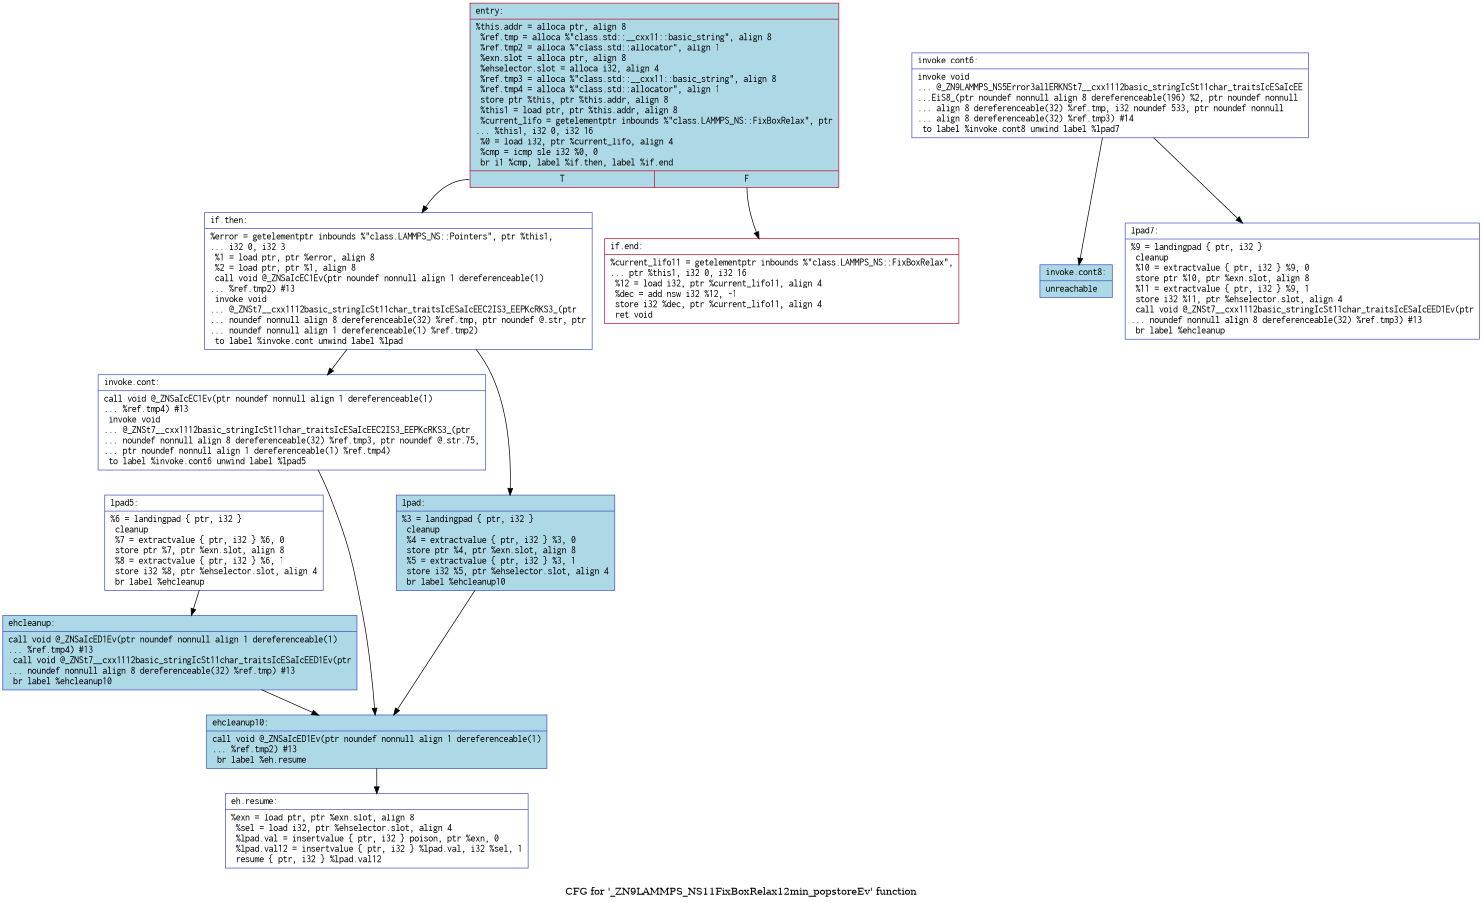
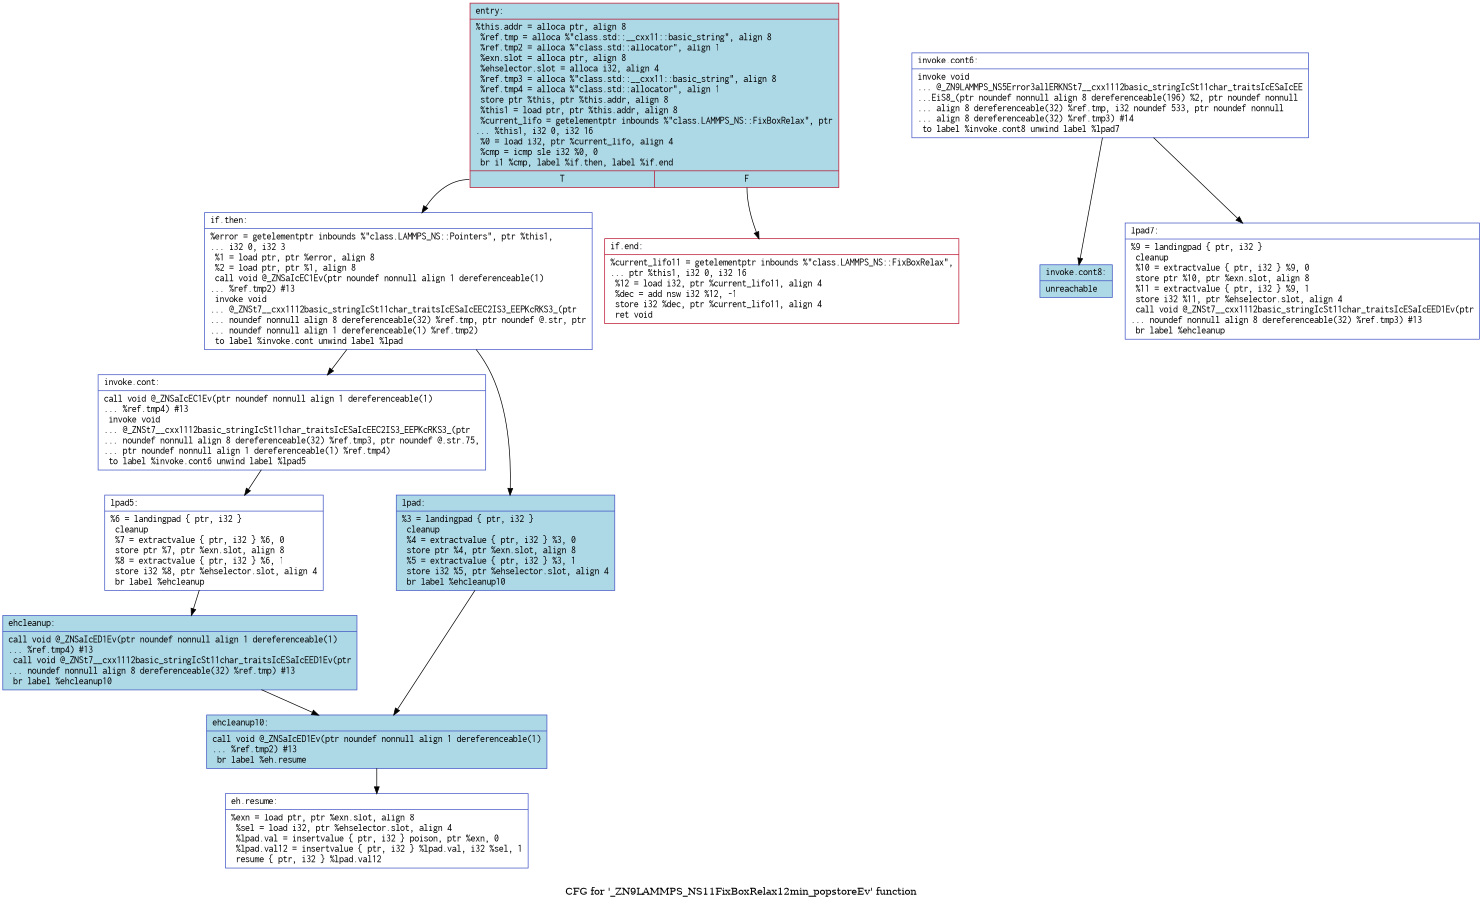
(357, 586) -> (255, 480)
